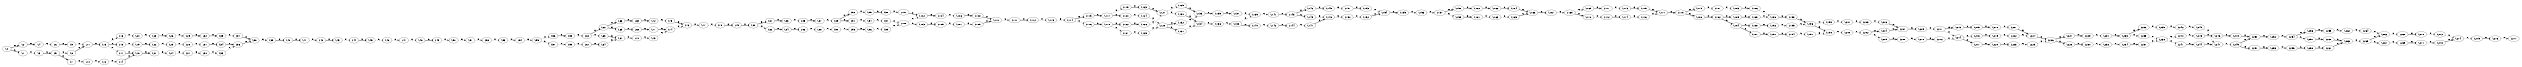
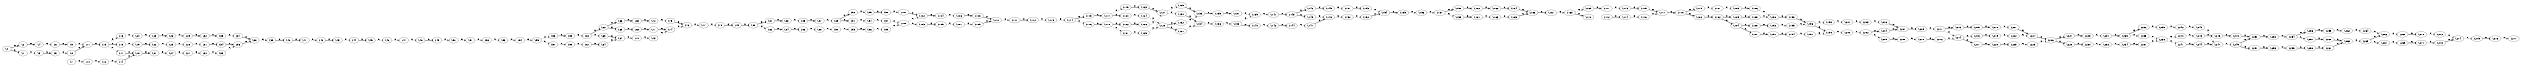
(1597, 17) -> none
(63, 57) -> none
